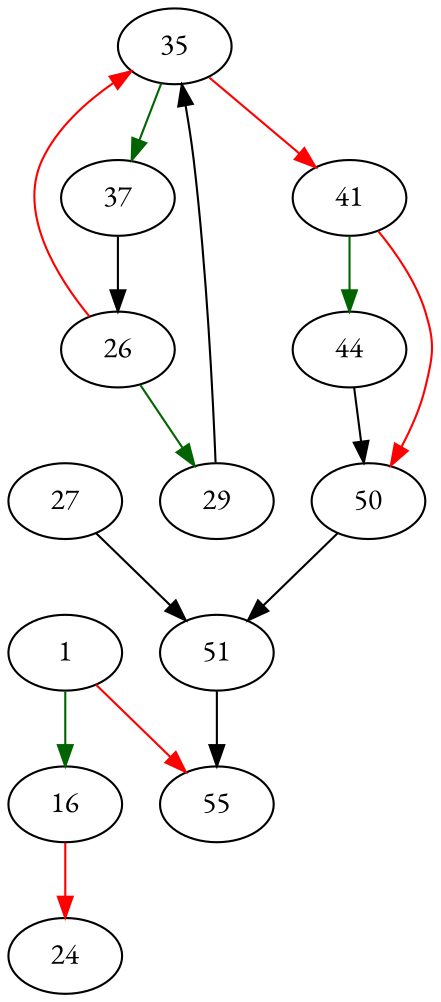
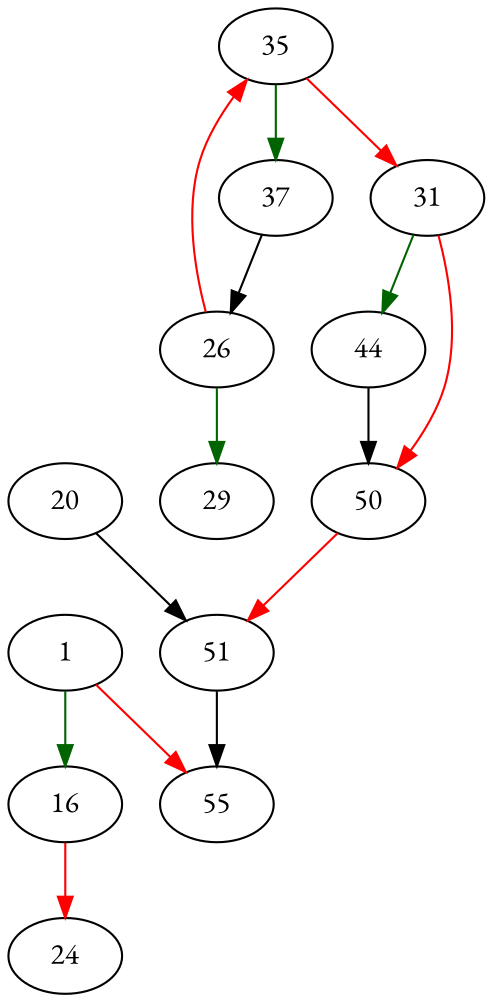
(350, 198) -> (427, 198)
(205, 283) -> none
(65, 501) -> (65, 501)
(300, 569) -> (300, 569)
